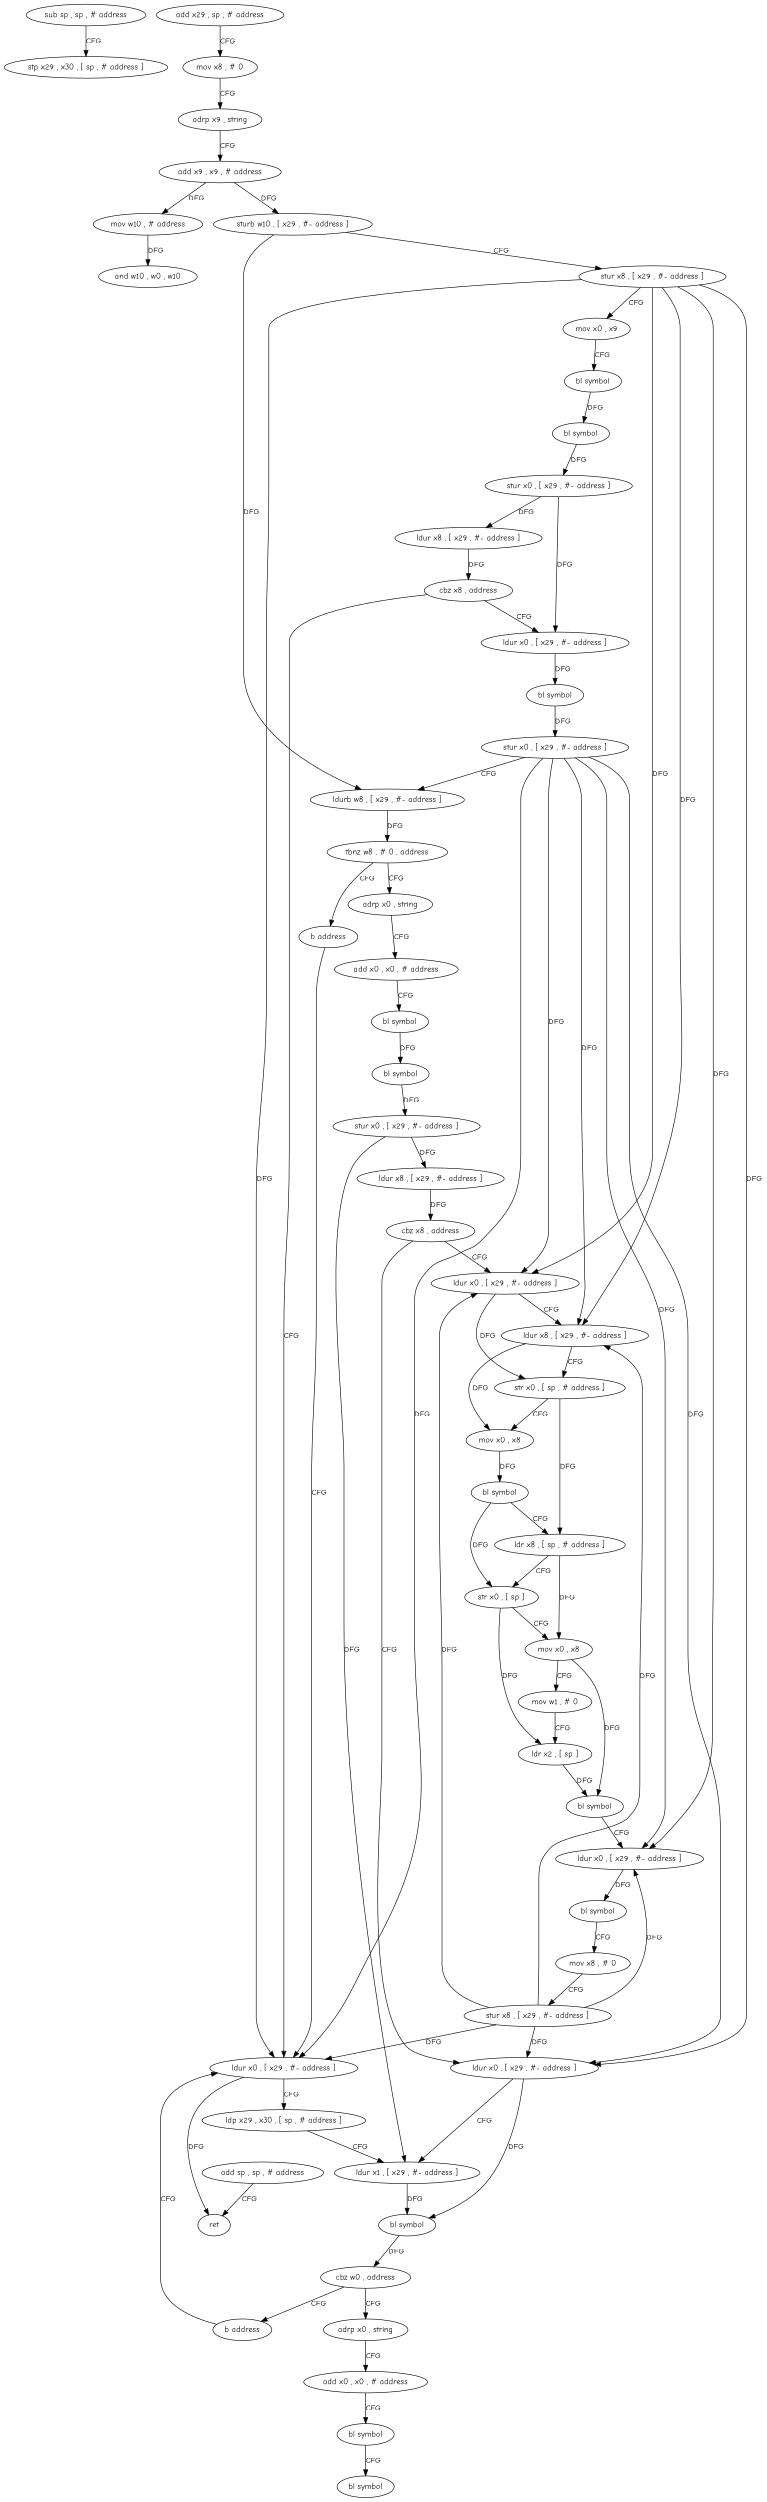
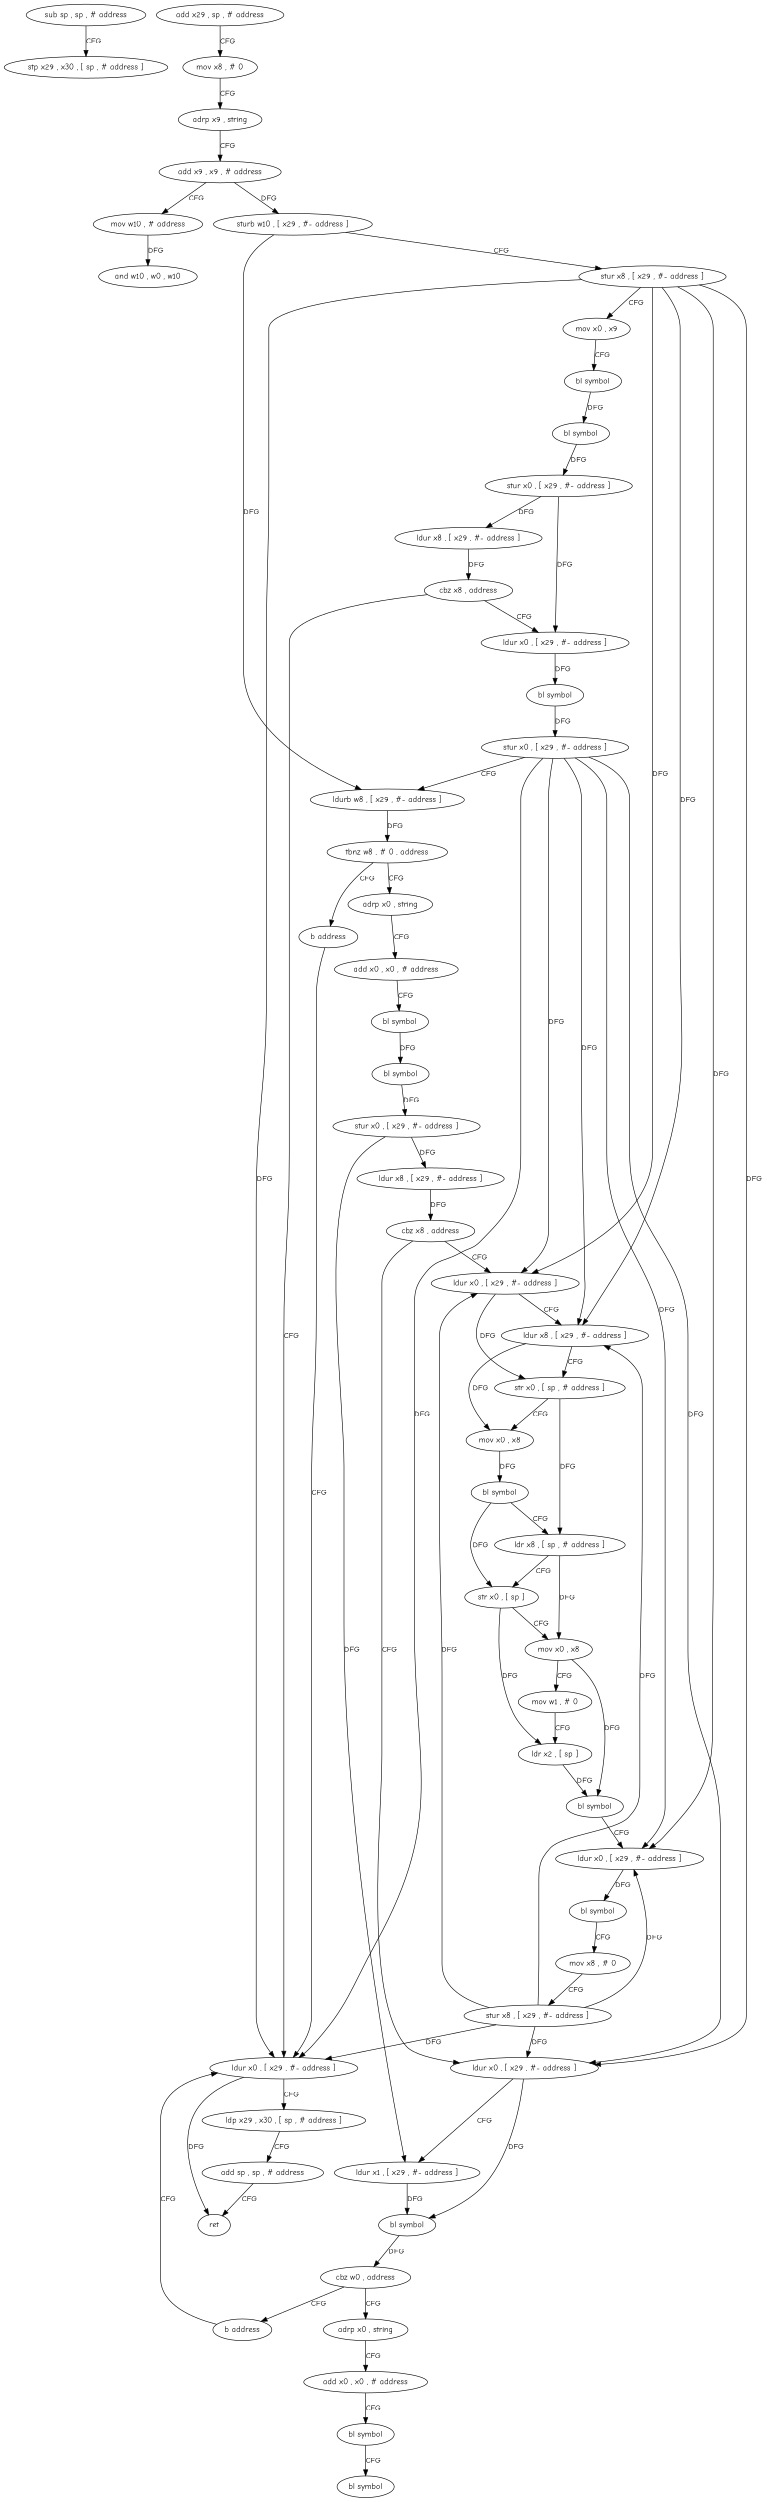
(197, 198) -> (197, 198)
(343, 2146) -> (274, 2144)
